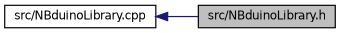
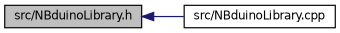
(183, 17) -> (169, 17)
